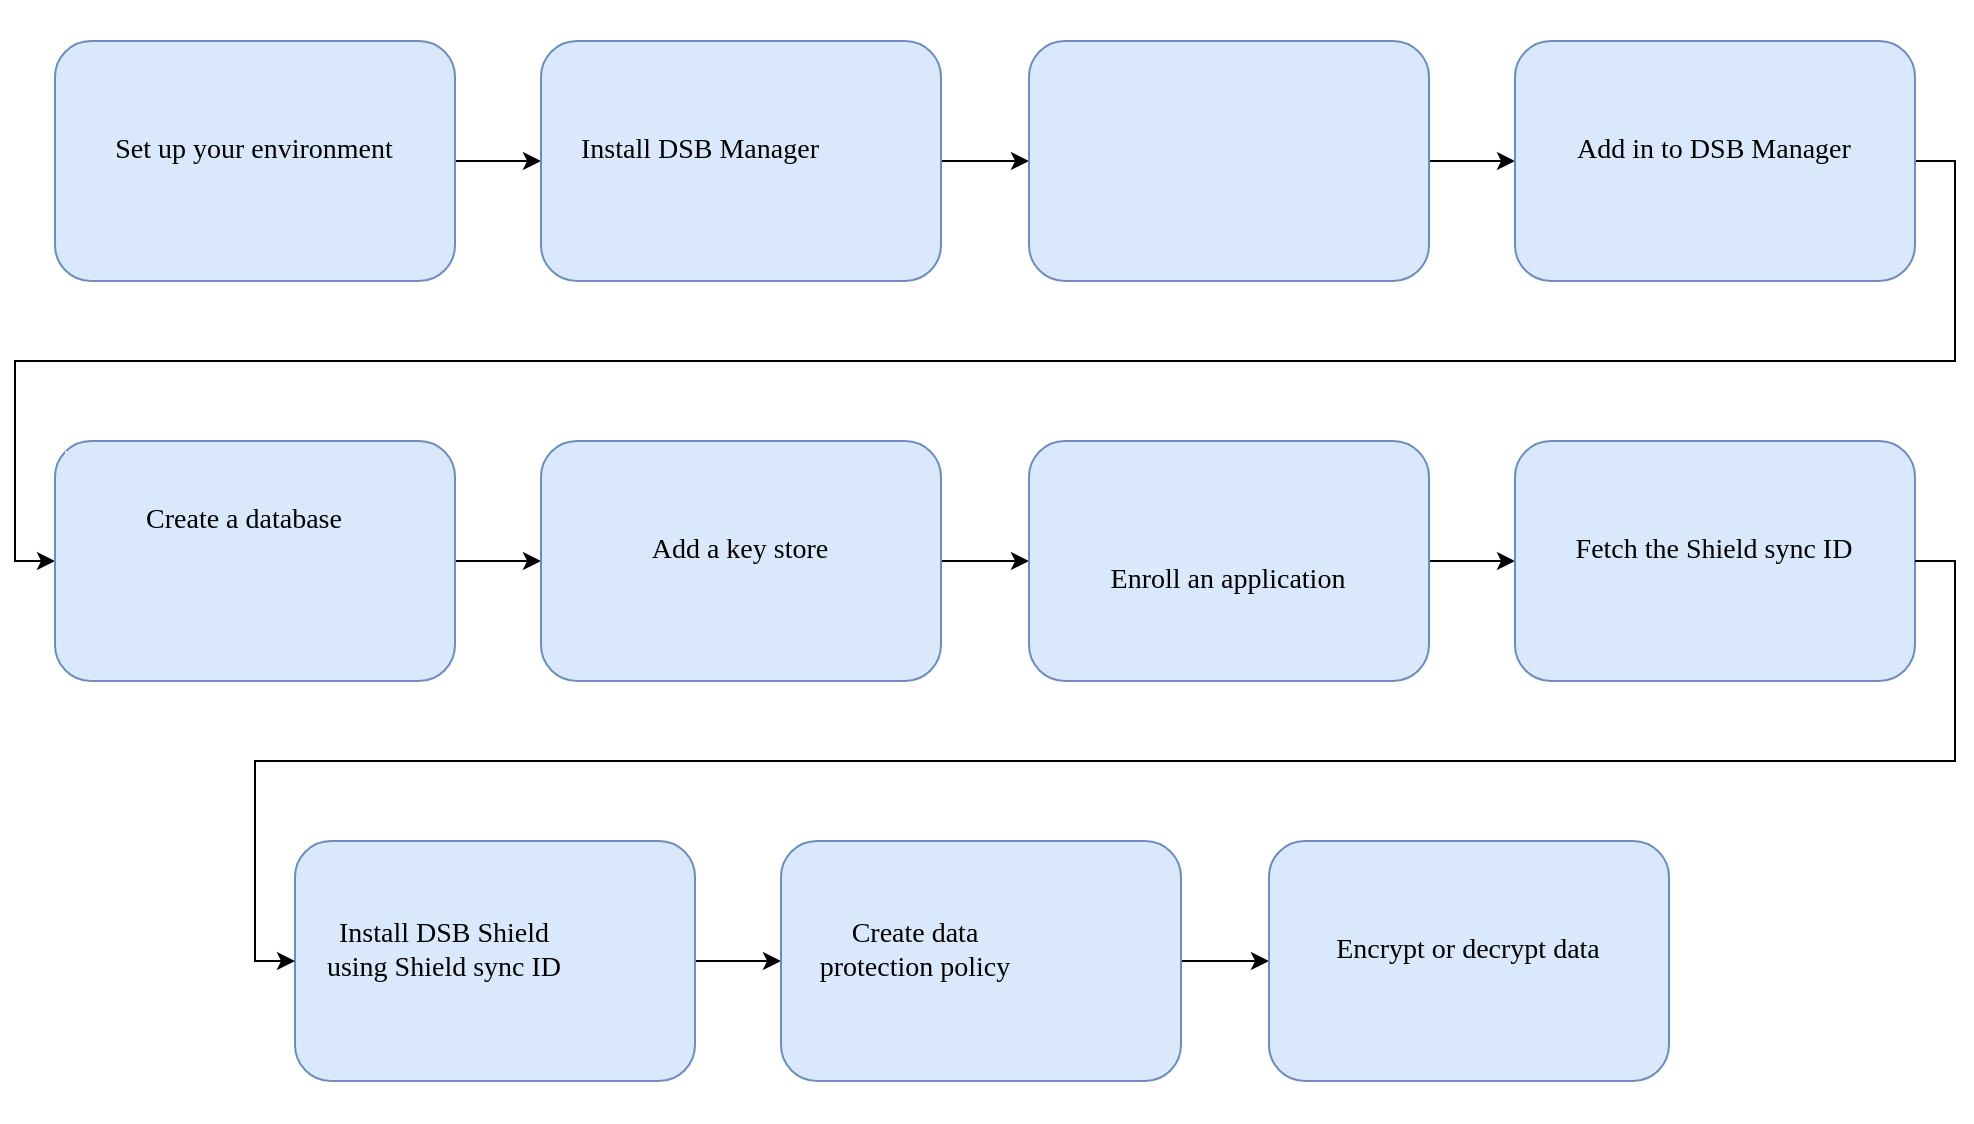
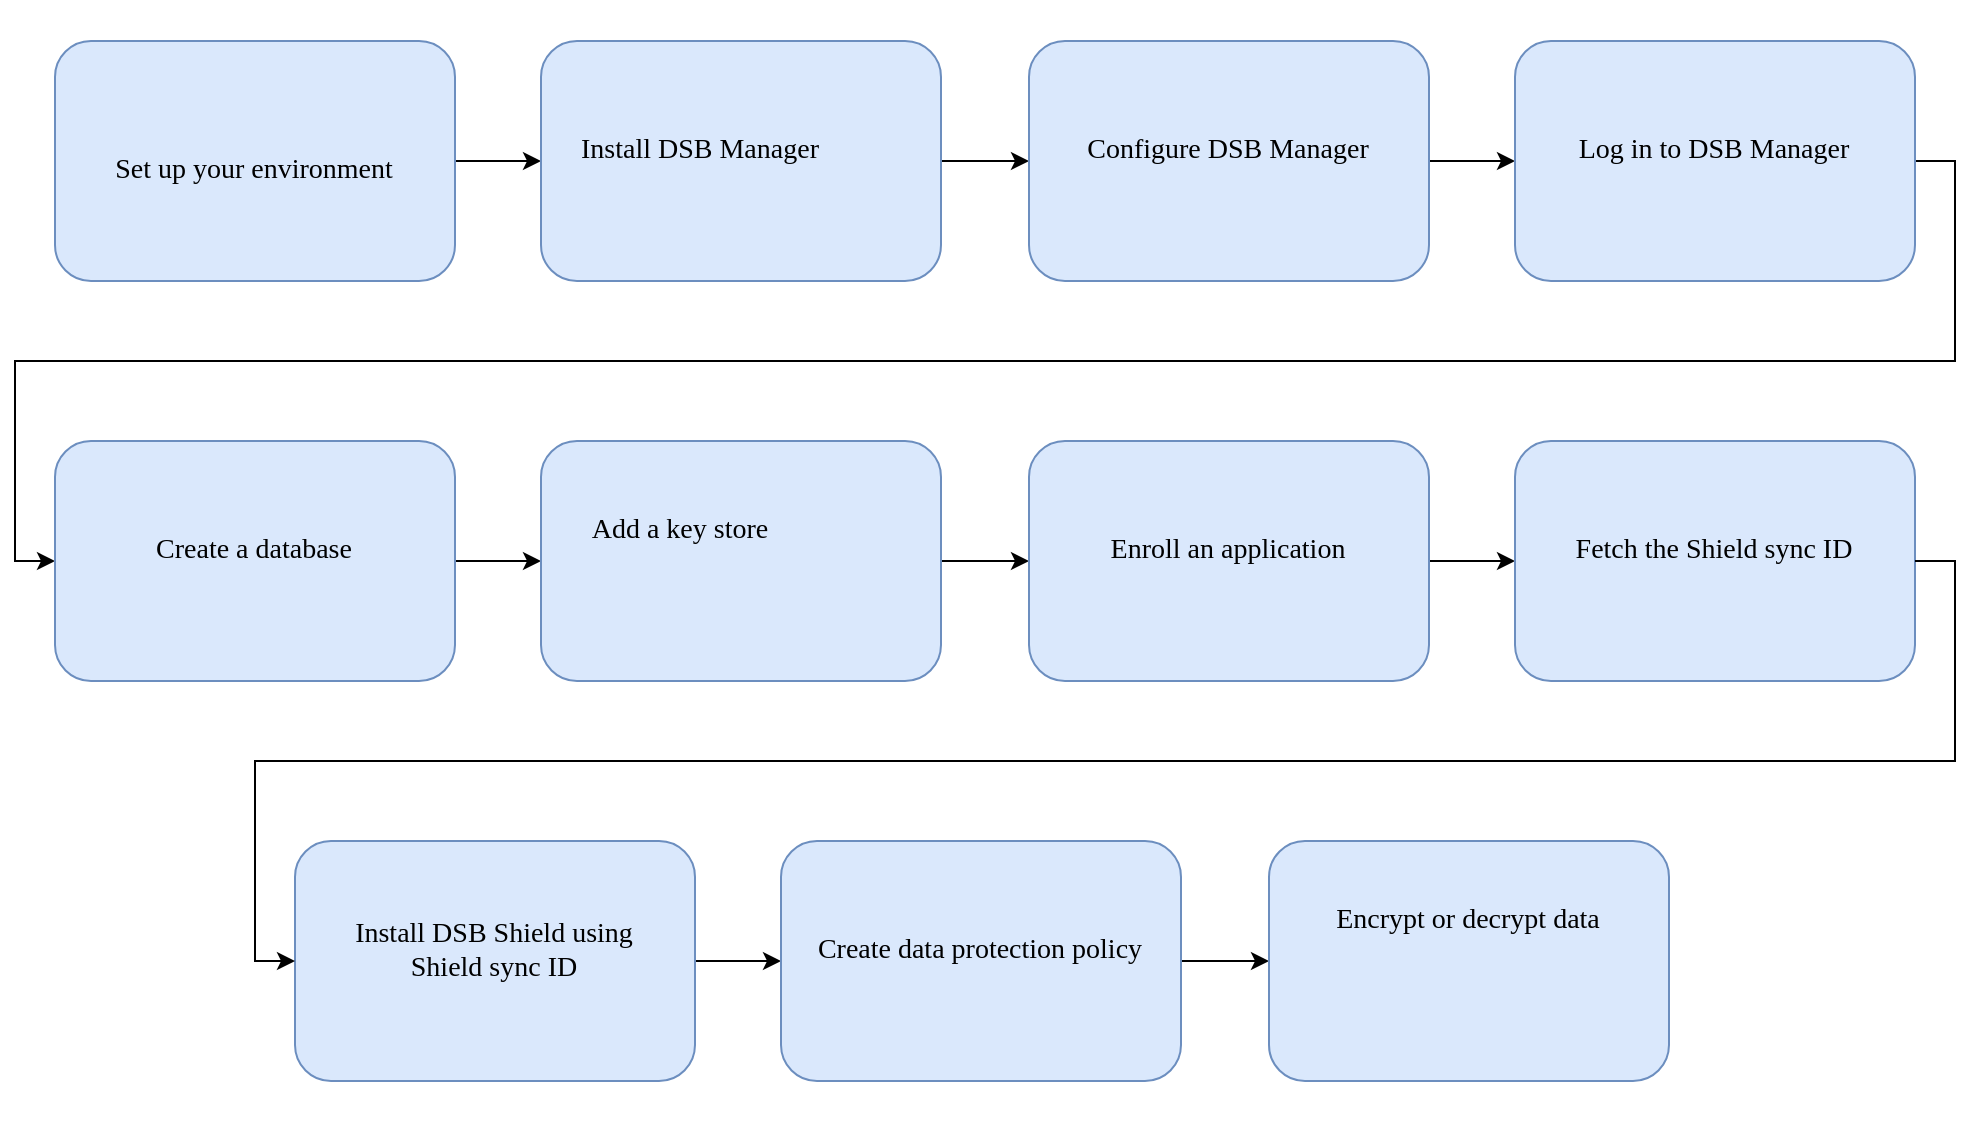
(255, 151) -> (255, 171)
none -> (1229, 151)
(1715, 151) -> (1715, 151)
(245, 521) -> (255, 551)
(741, 551) -> (681, 531)
(1229, 581) -> (1229, 551)
(445, 951) -> (495, 951)
(916, 951) -> (981, 951)
(1469, 951) -> (1469, 921)
